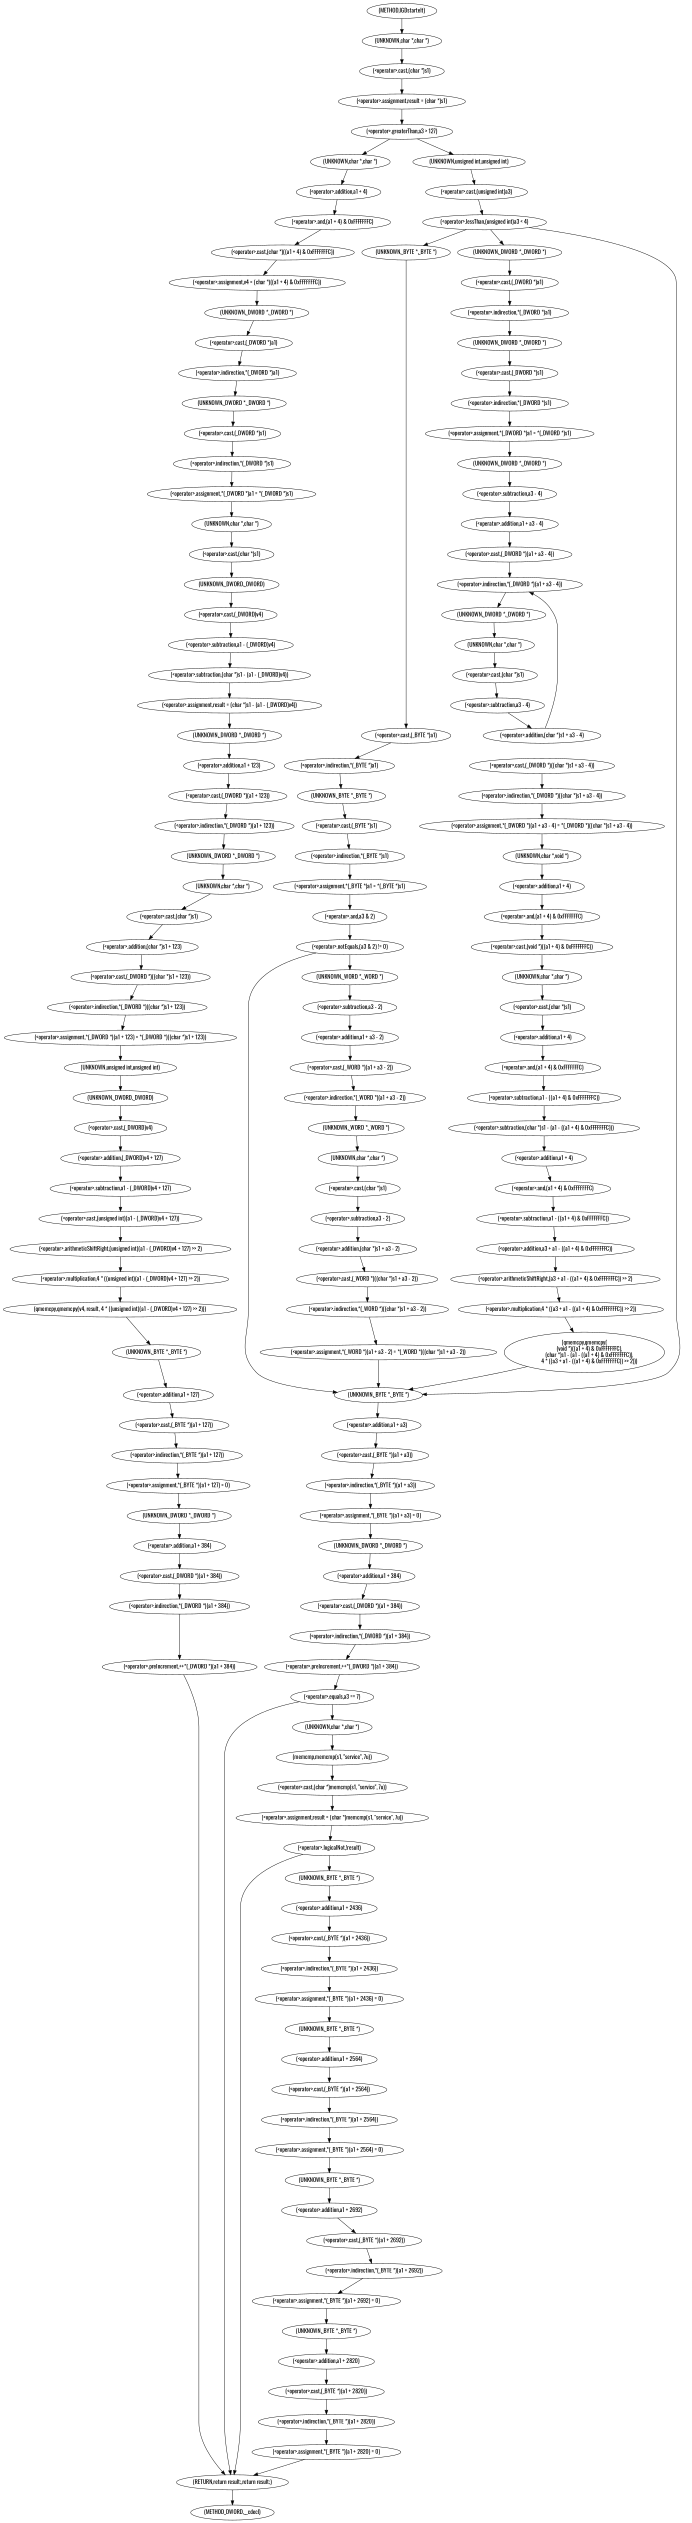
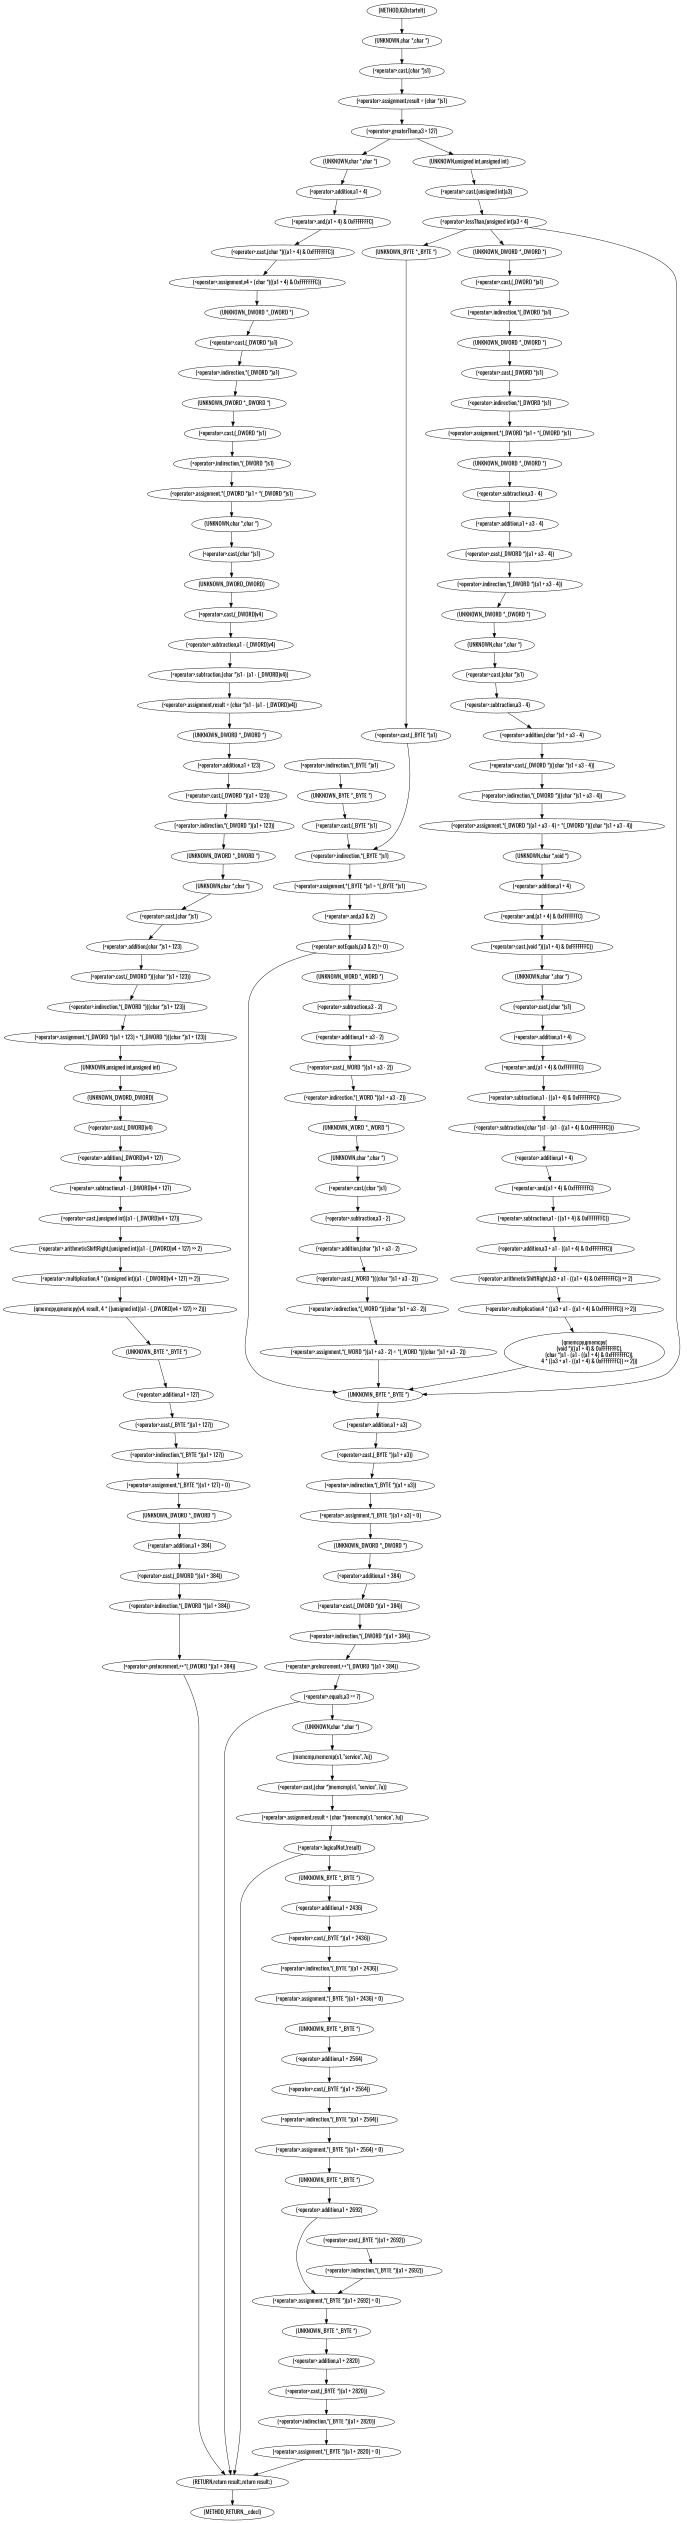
(558, 657) -> (542, 749)
(375, 750) -> (407, 801)
(345, 2224) -> (297, 2253)
(232, 2513) -> (232, 2513)
